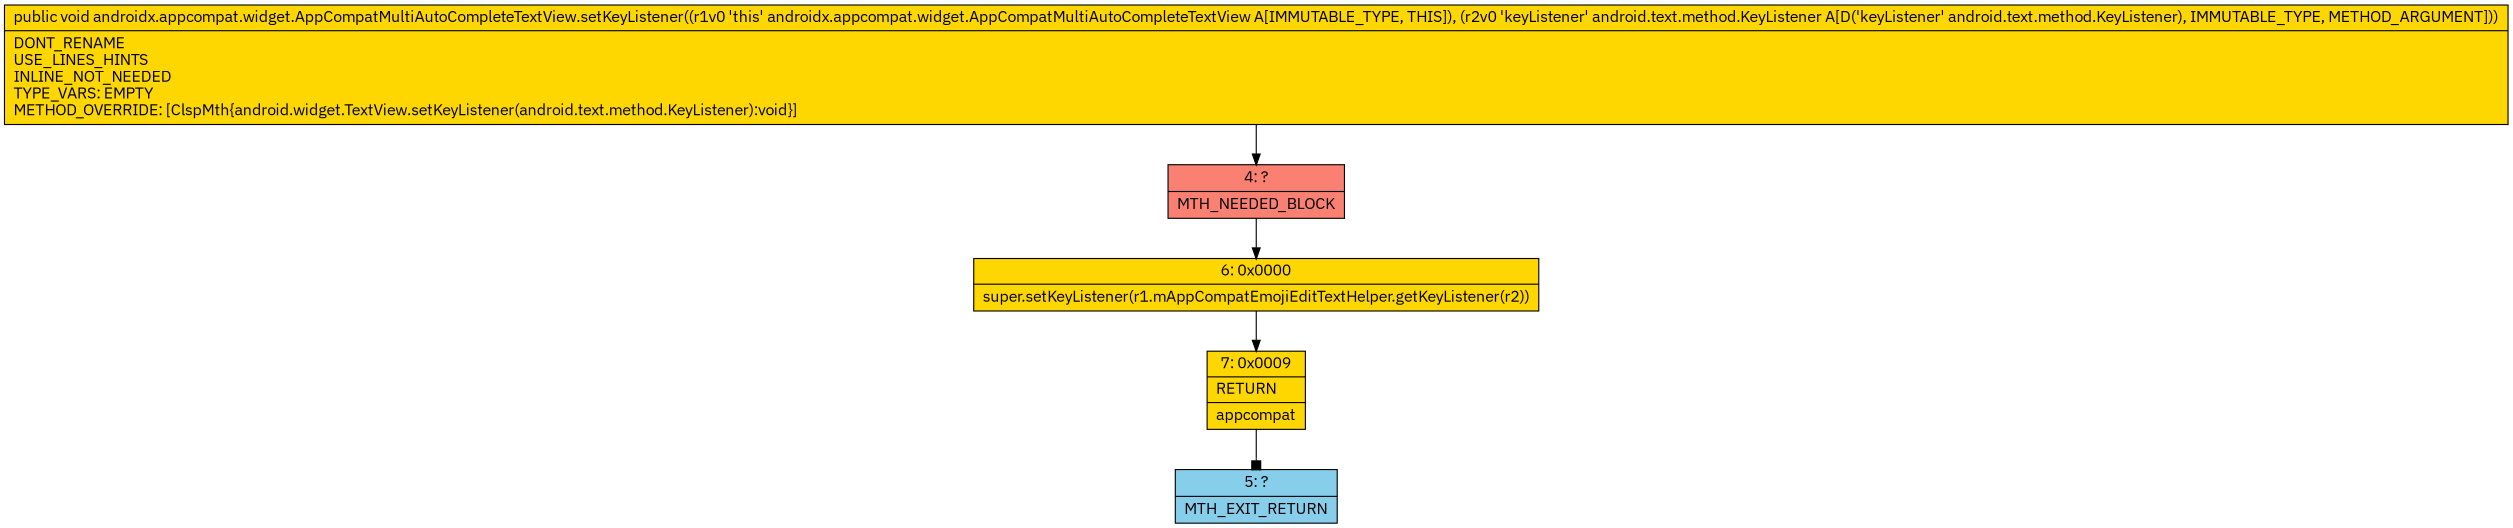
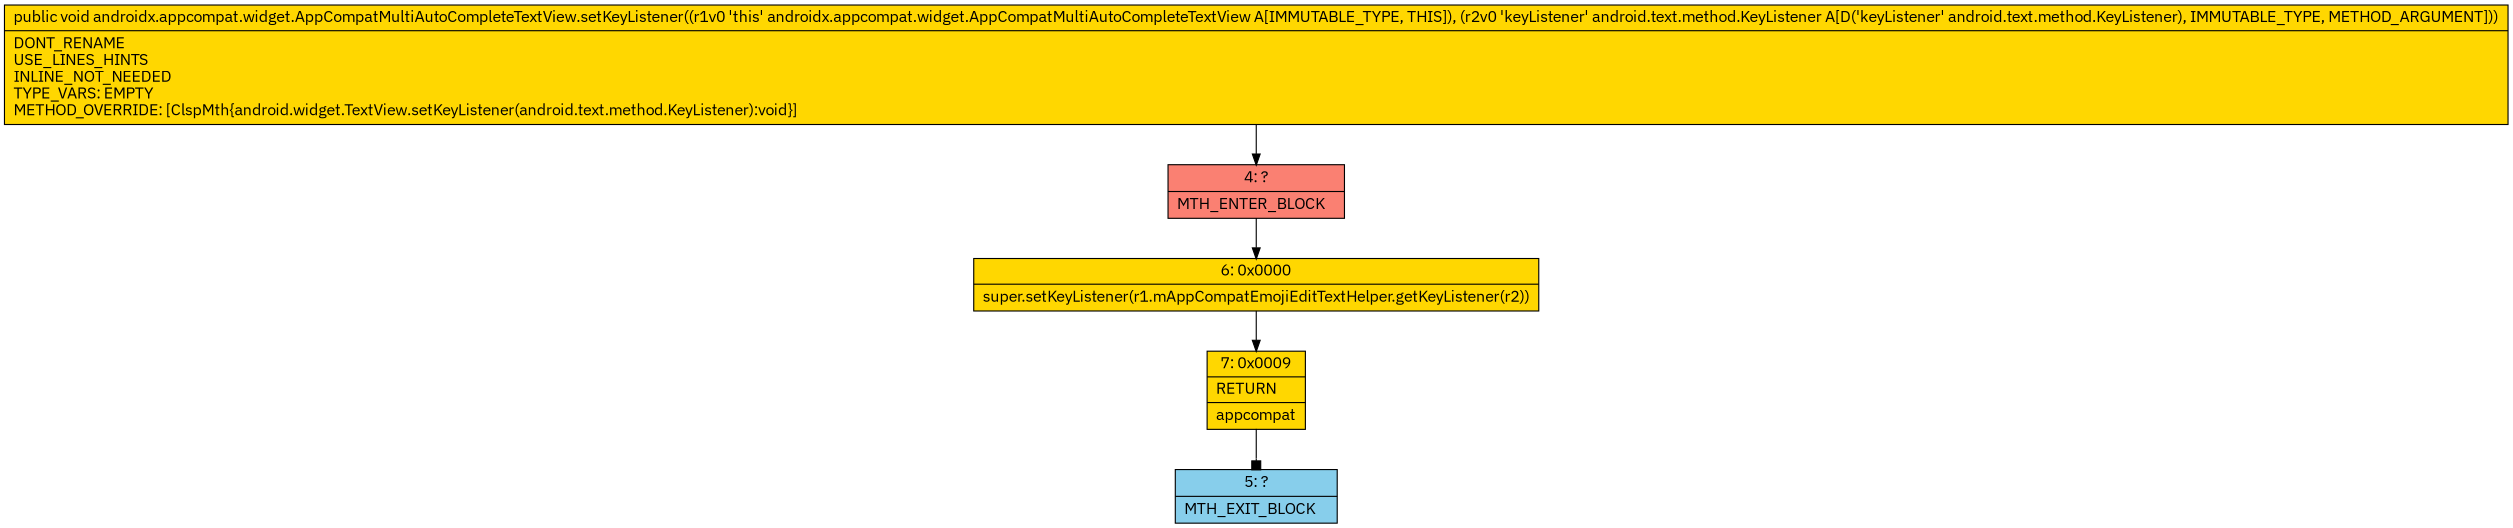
(1256, 204) -> (1251, 204)
(1256, 509) -> (1250, 509)
